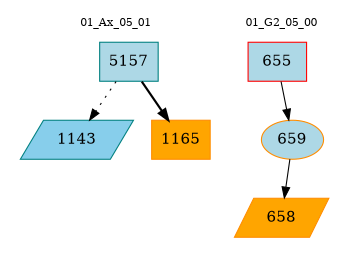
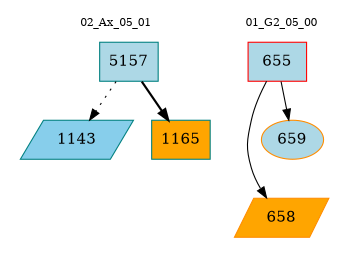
(116, 23) -> (116, 23)
(181, 140) -> (181, 140)
(288, 173) -> (249, 134)
